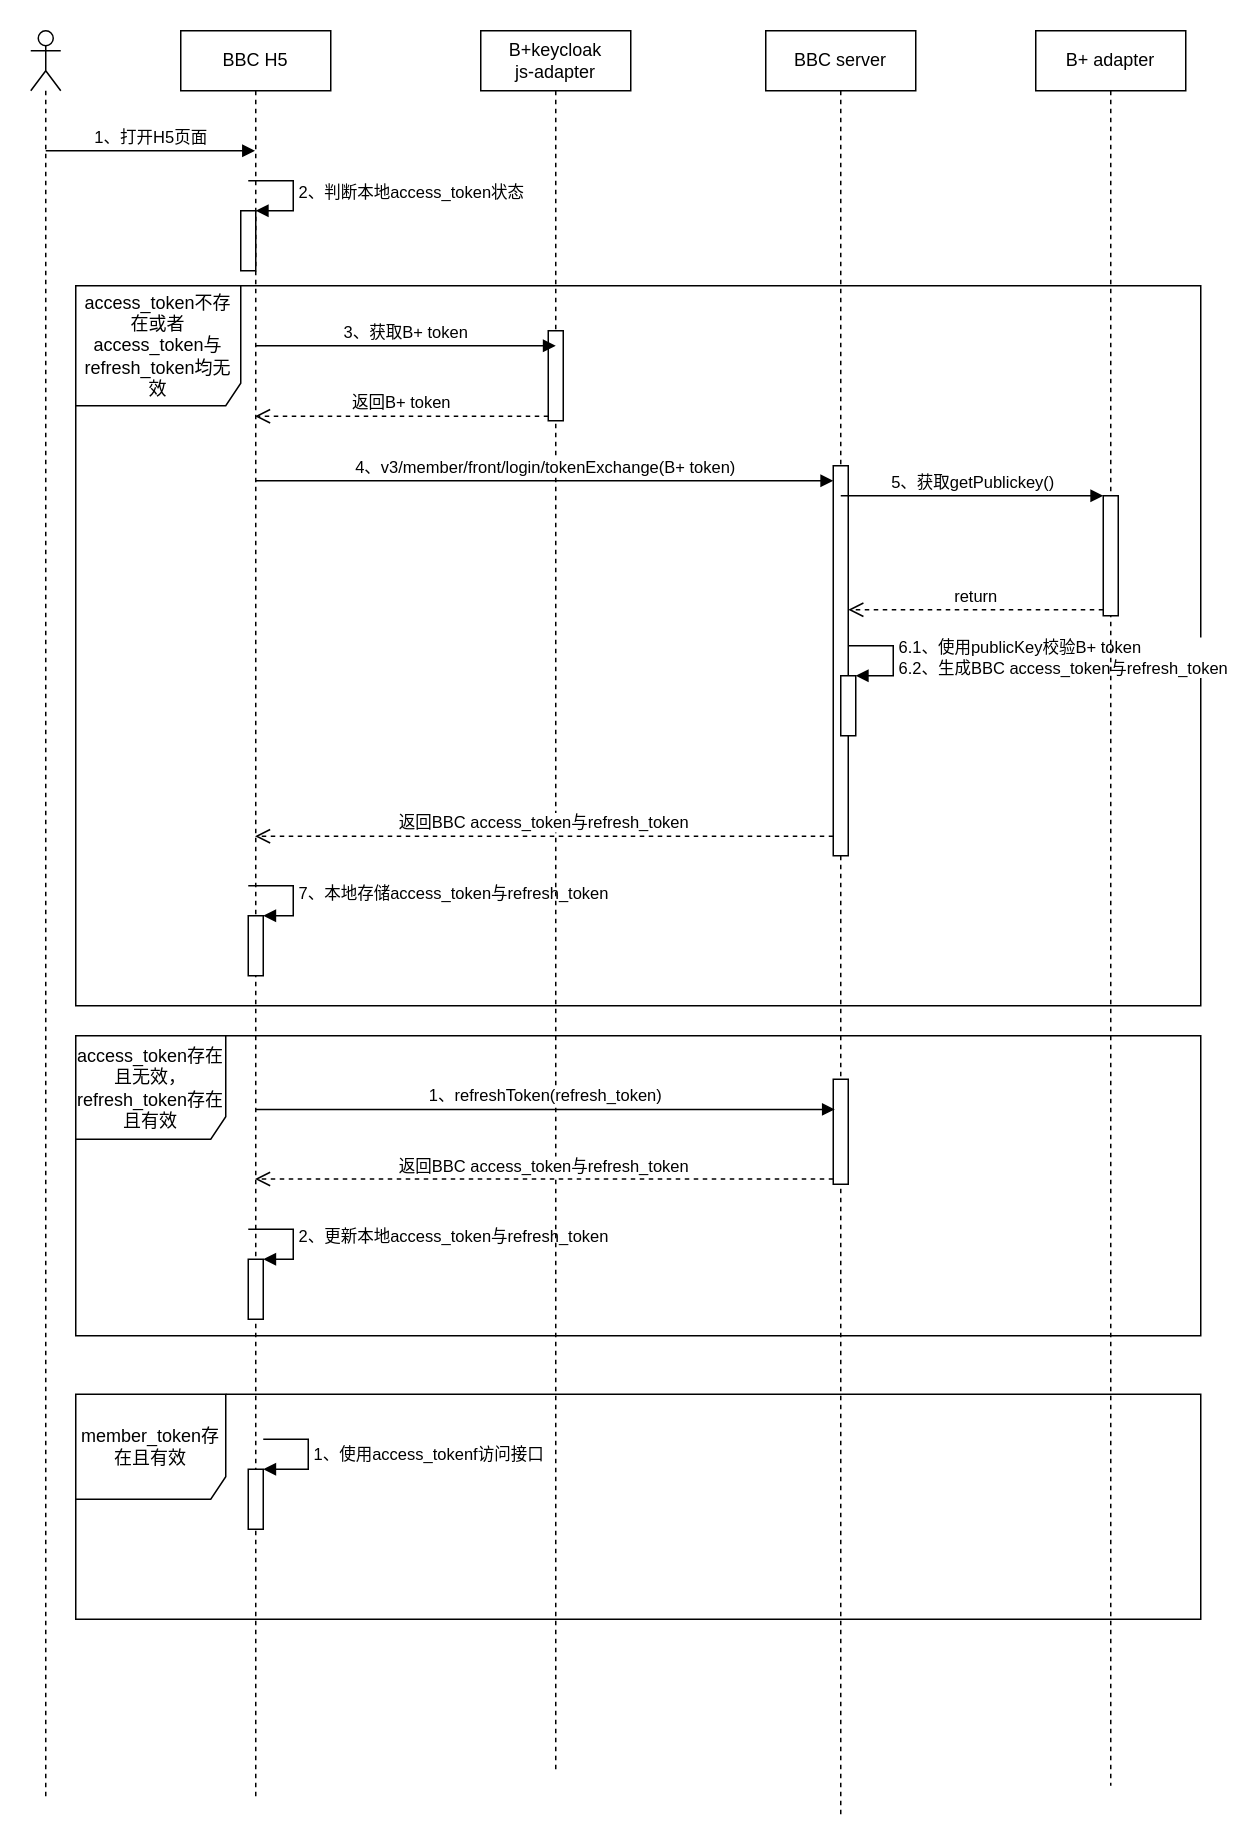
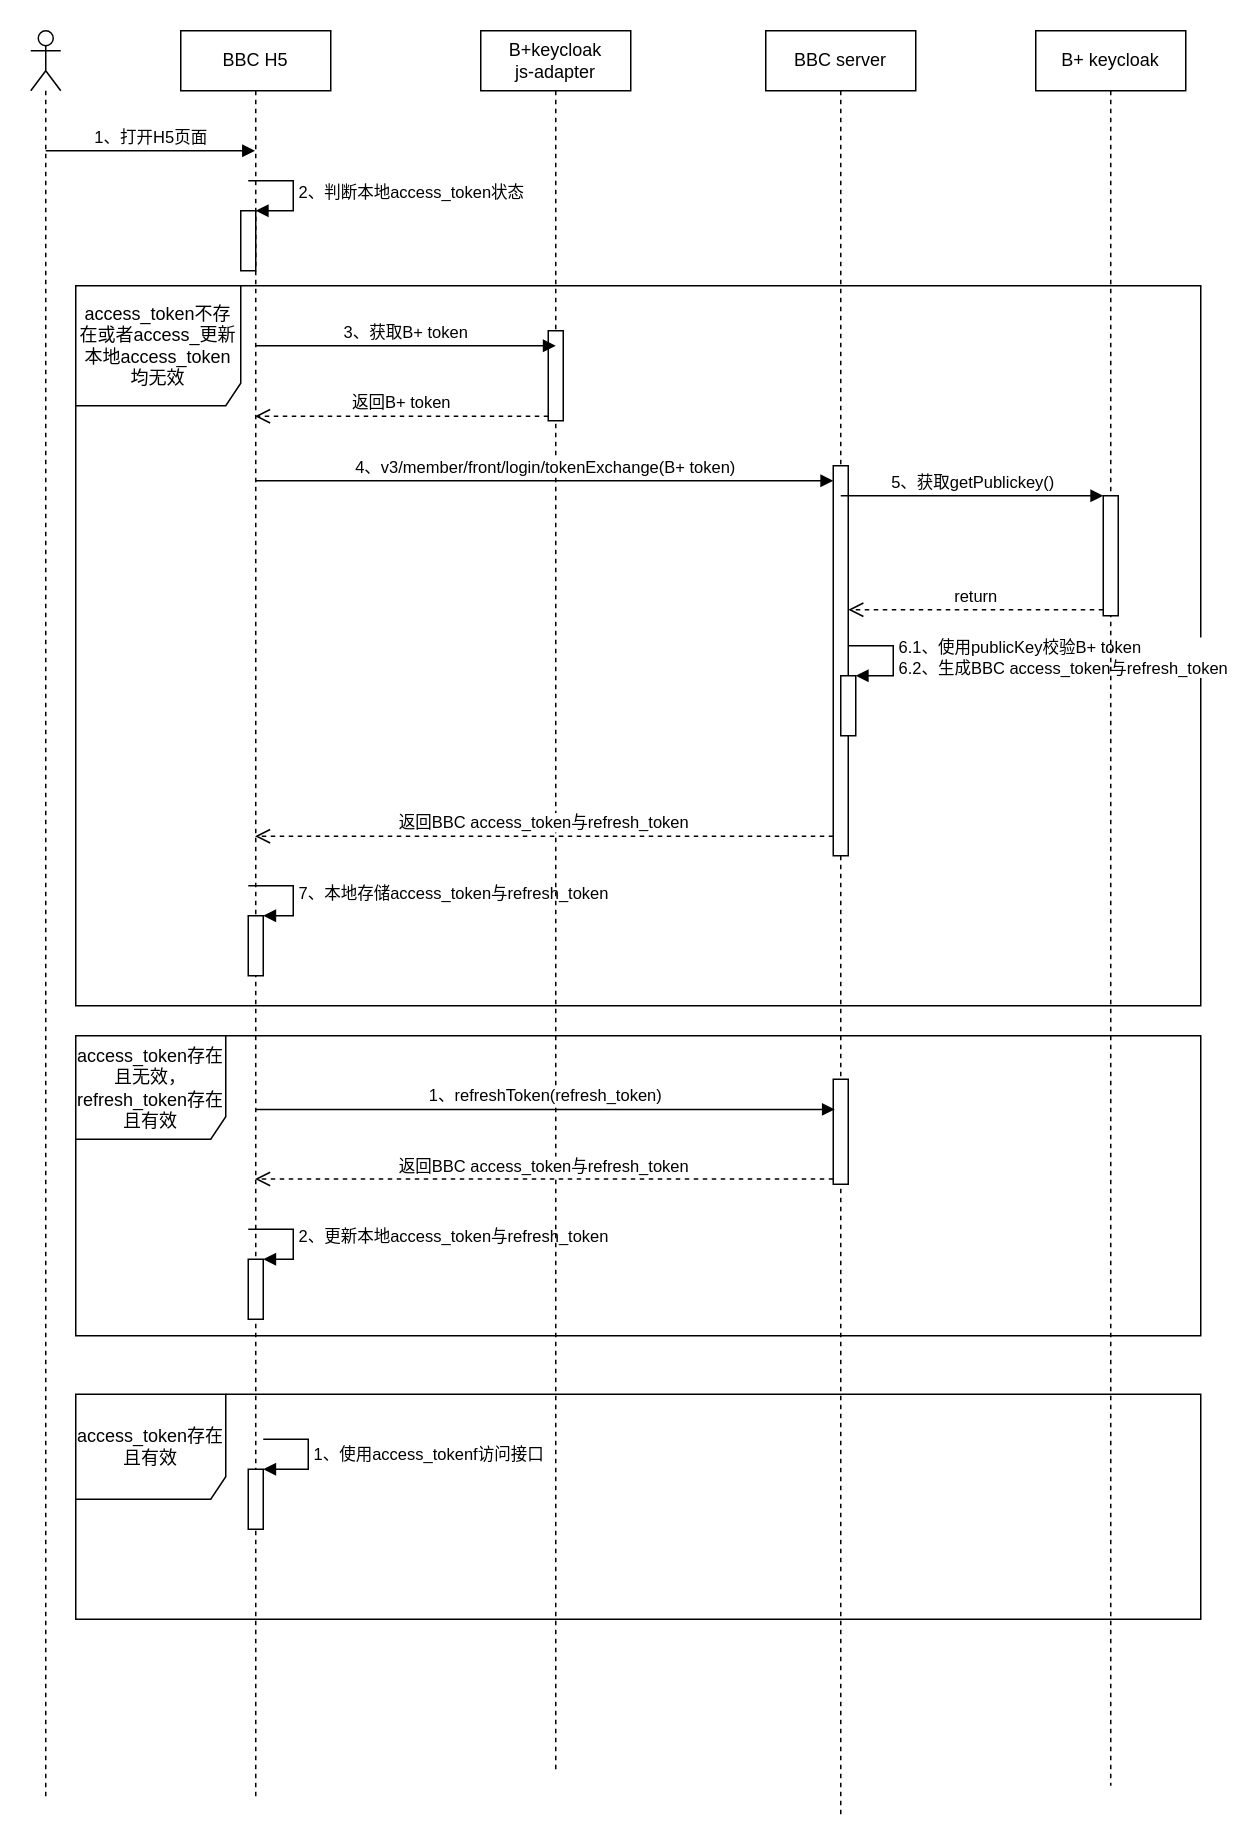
(1111, 61) -> (1111, 61)
(158, 346) -> (158, 346)
(151, 1447) -> (151, 1447)
